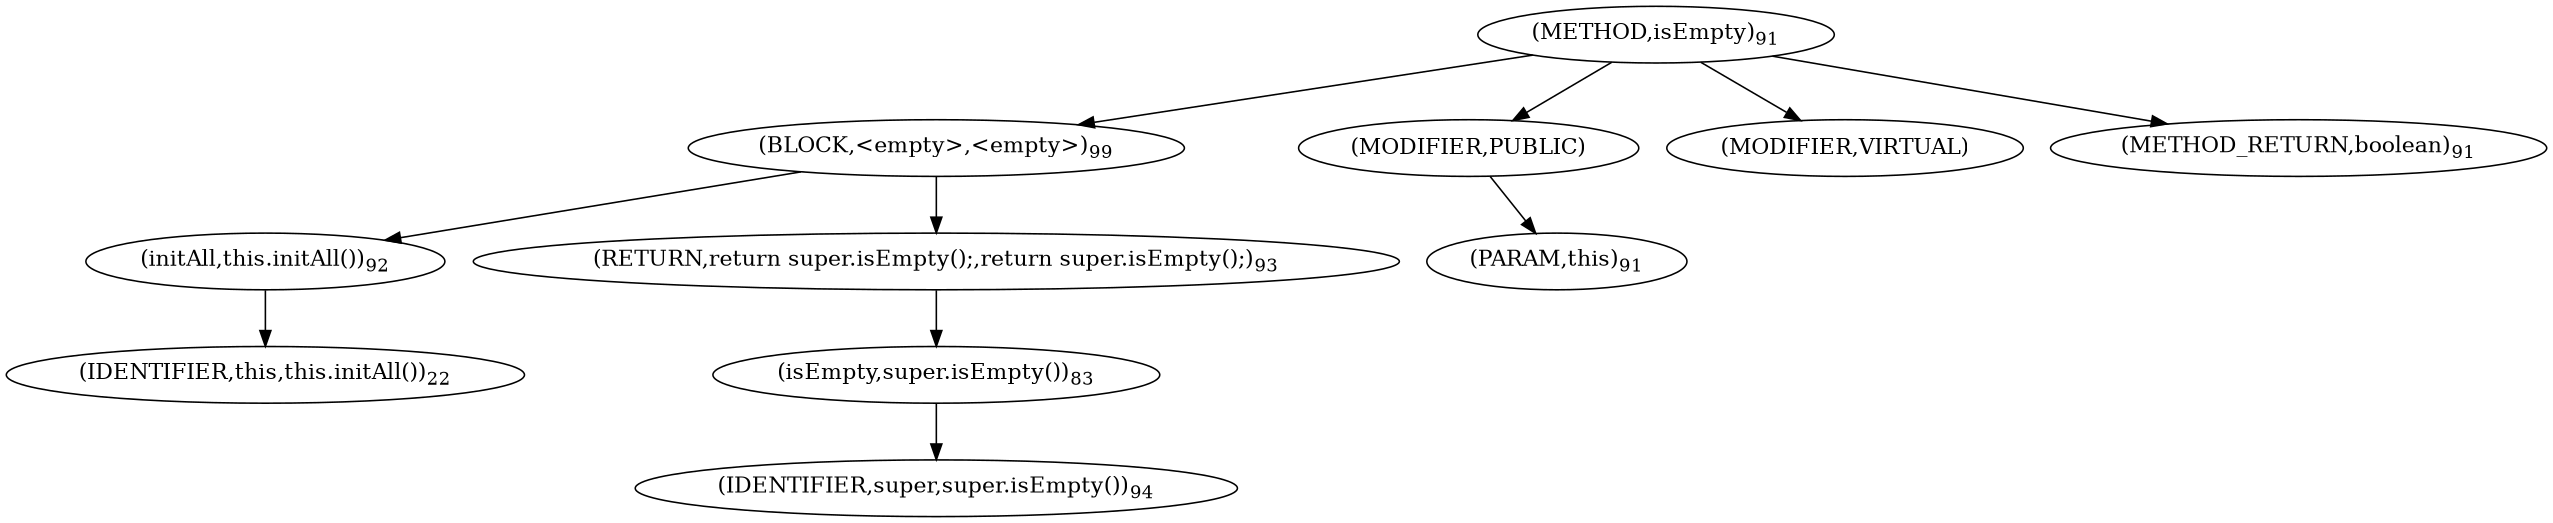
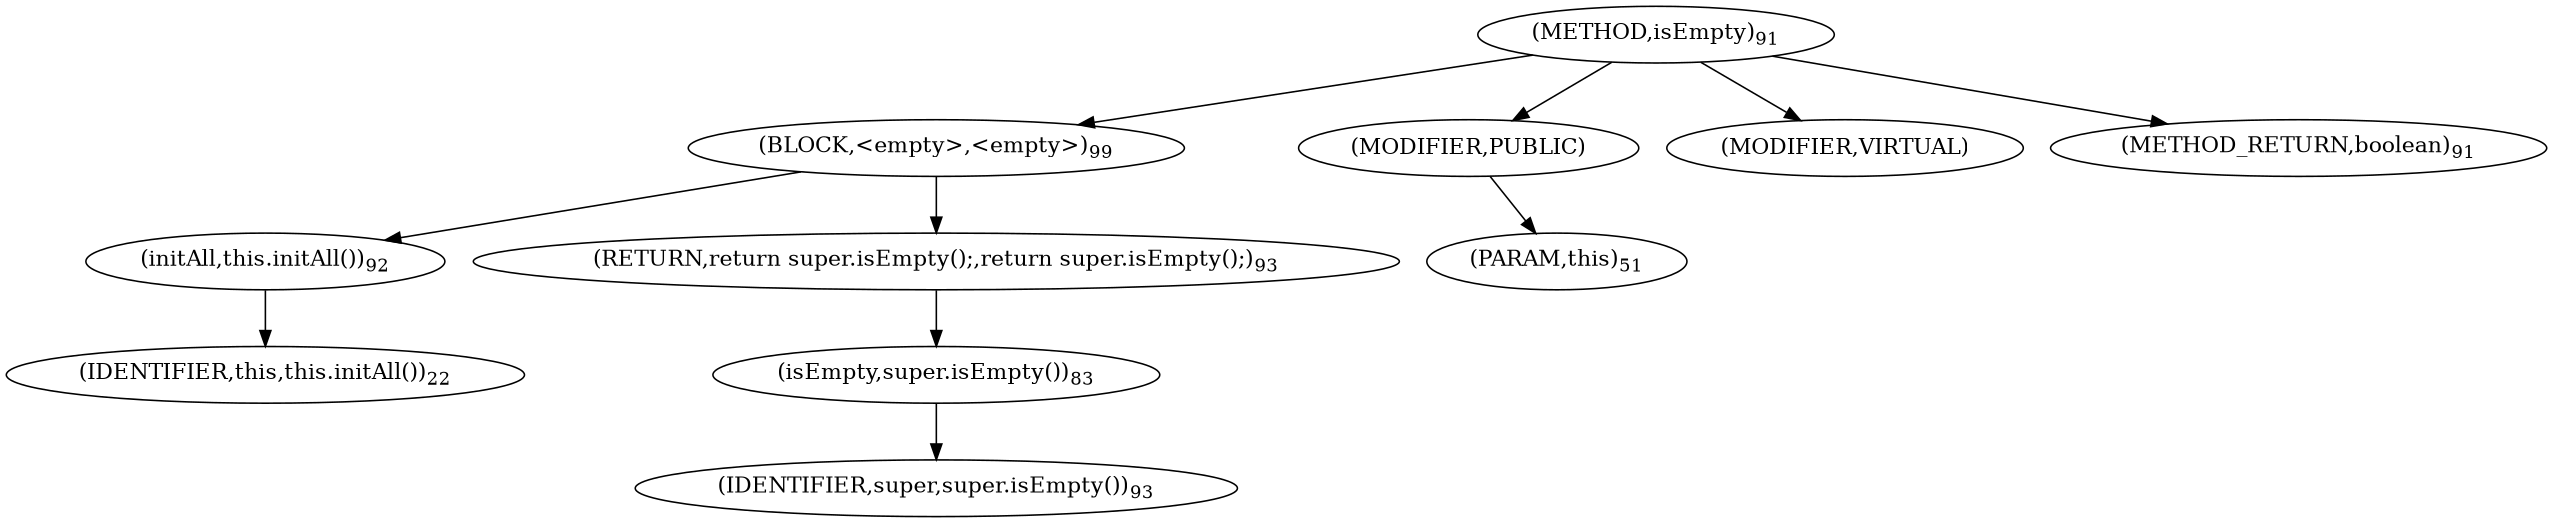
(1632, 259) -> (1632, 259)
(1143, 486) -> (1143, 486)
